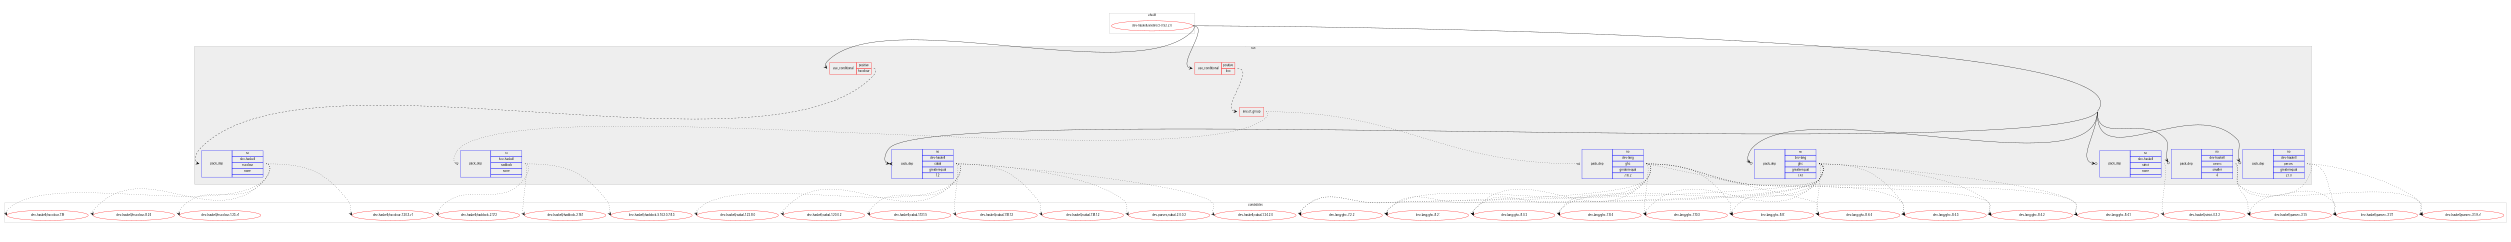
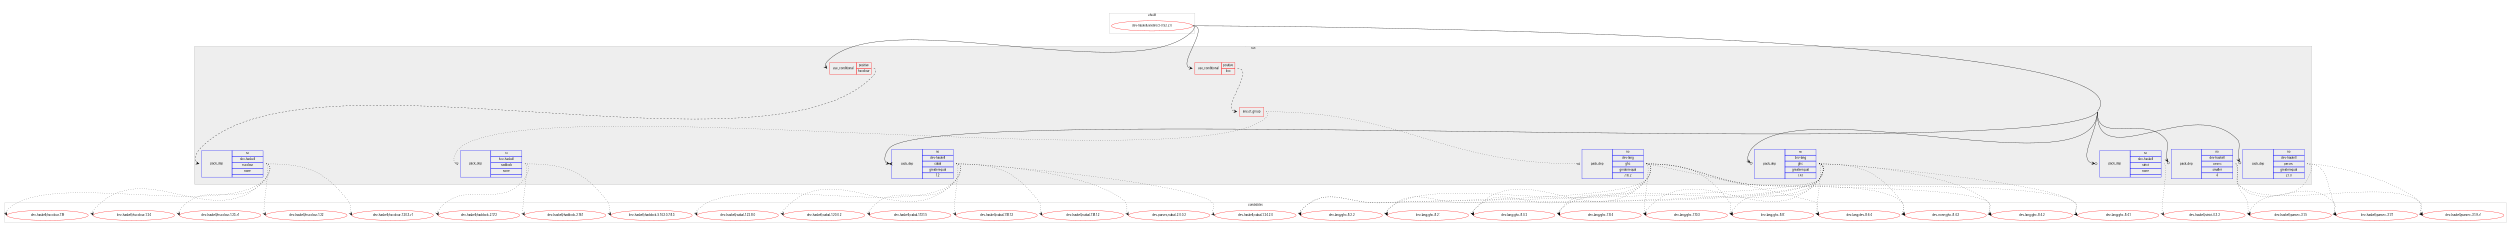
(134, 215) -> (134, 215)
none -> (306, 215)
(1342, 215) -> (1342, 215)
(1859, 215) -> (1859, 215)
(1946, 215) -> (1946, 215)
